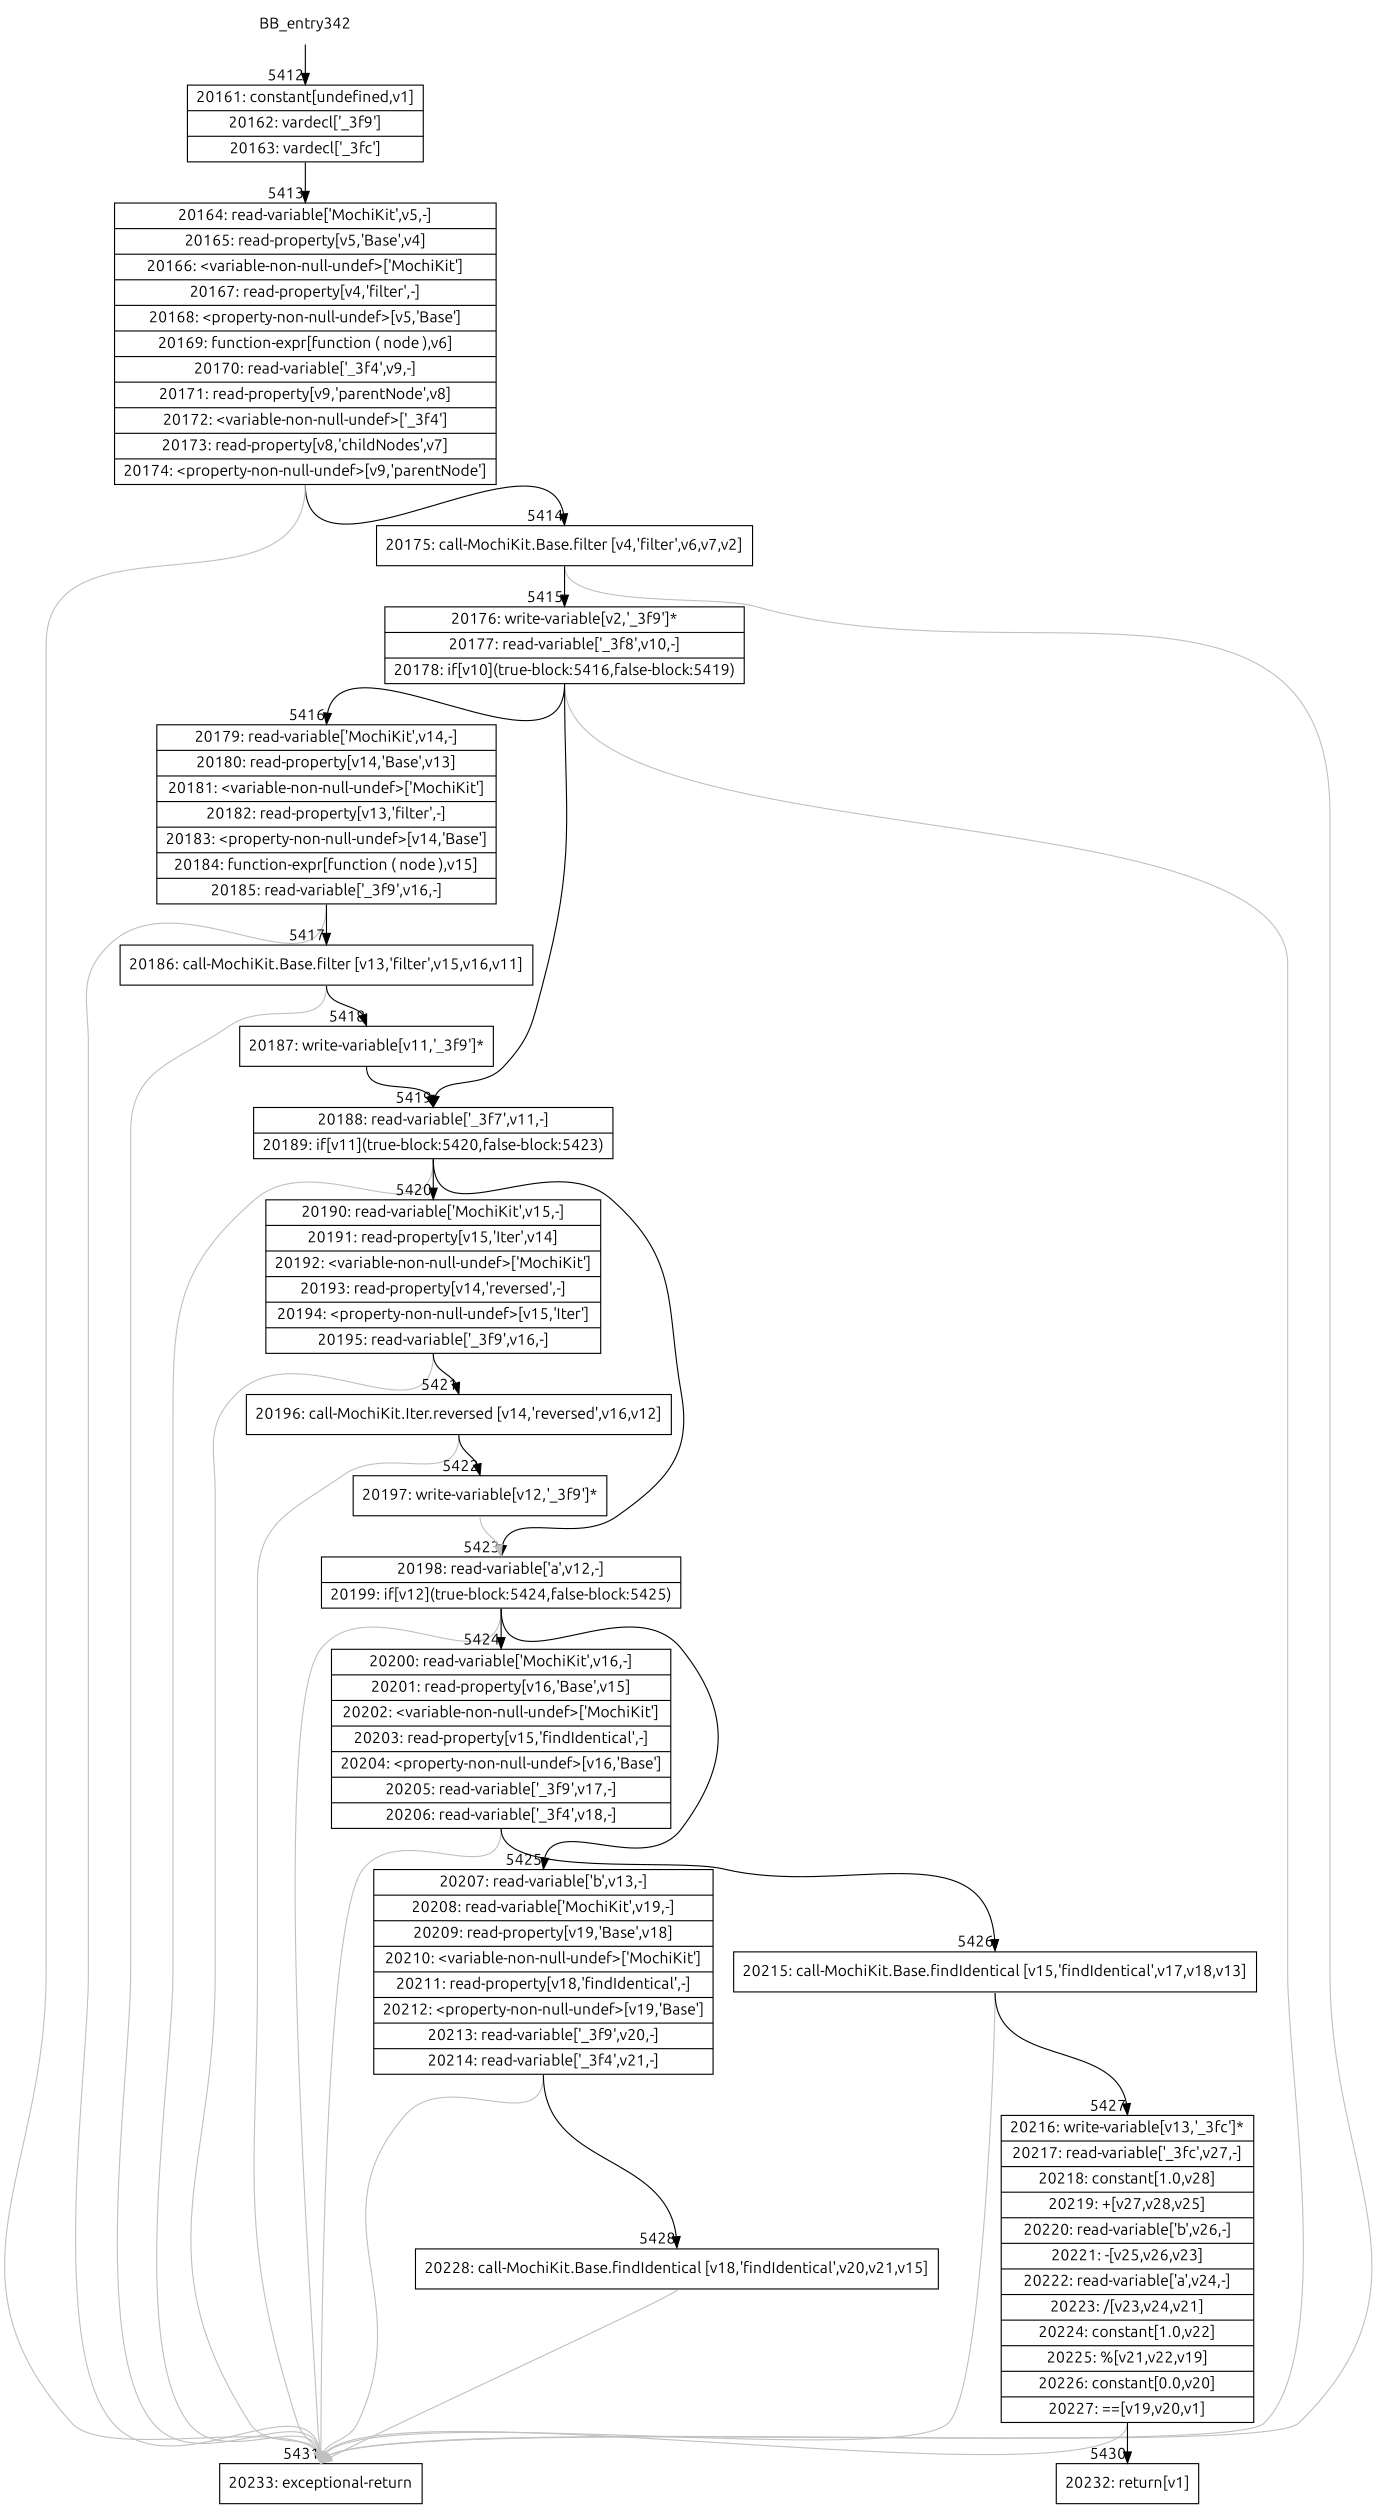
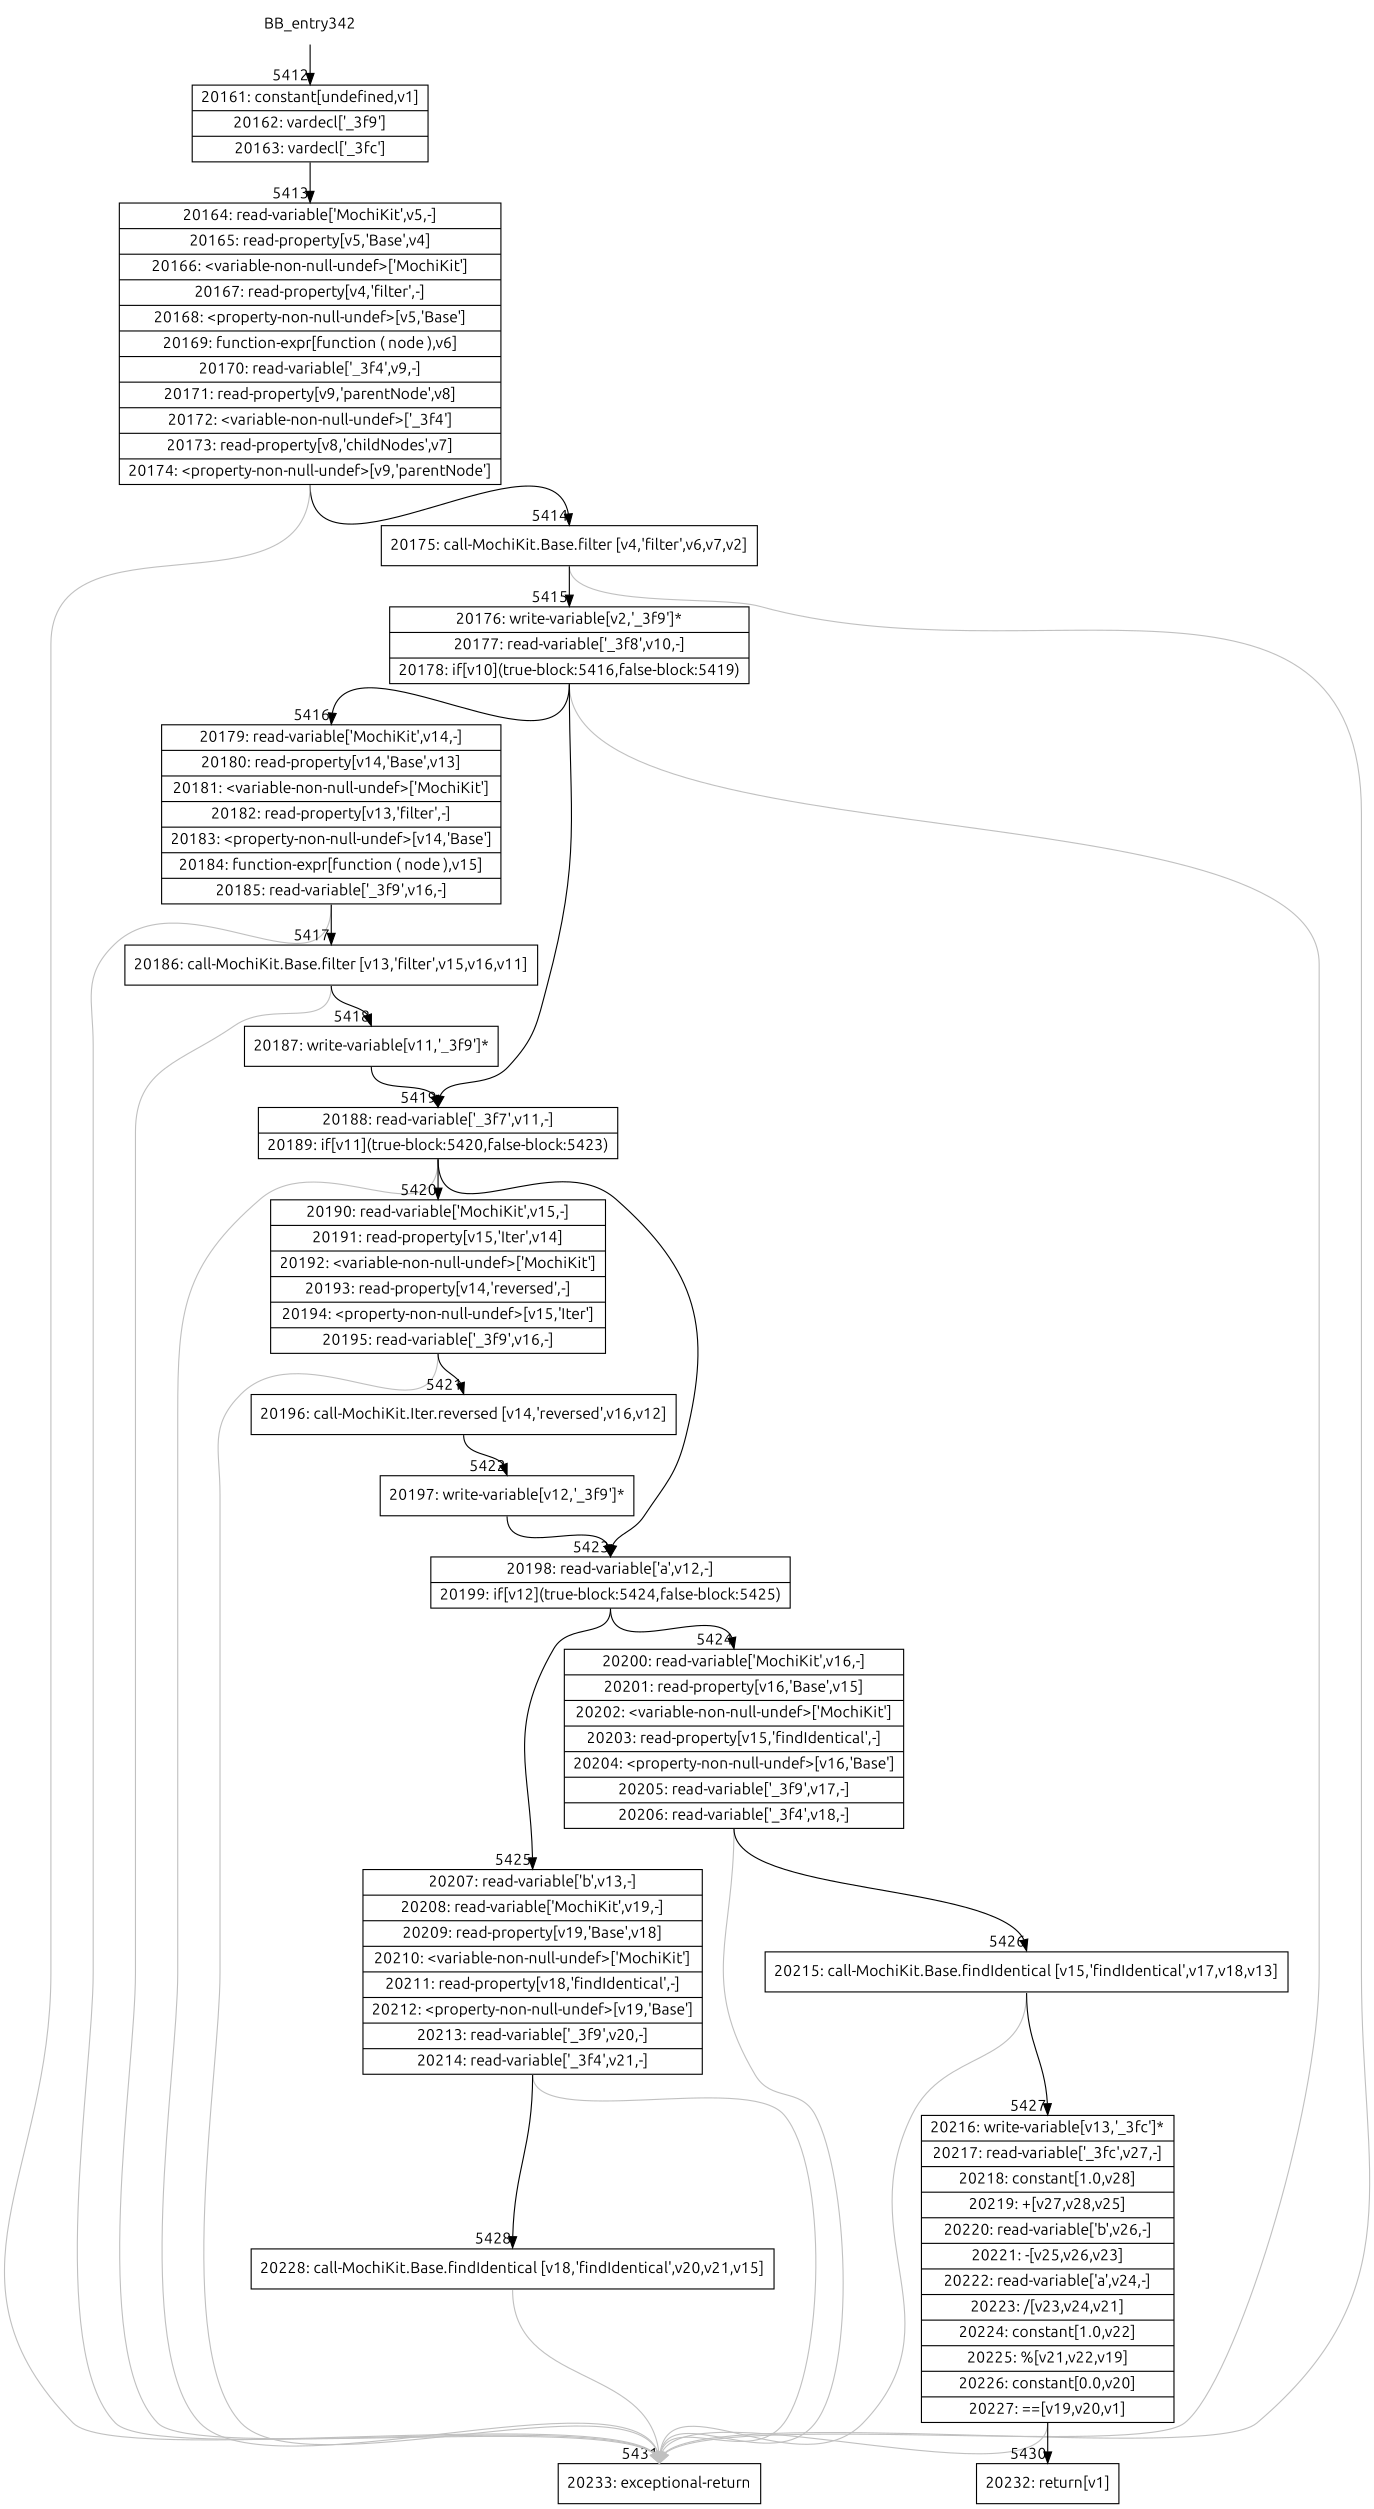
(487, 1532) -> (553, 1537)
(257, 1883) -> none
(296, 1945) -> none
